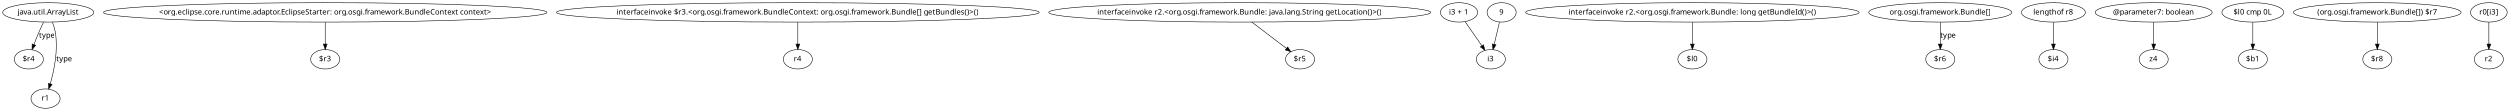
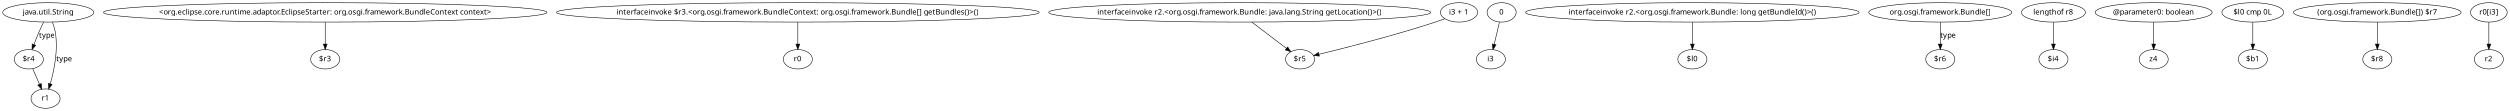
(48, 12) -> (48, 12)
(1502, 12) -> (1502, 12)
(2154, 12) -> (2154, 12)
(1473, 34) -> (1382, 38)
(798, 59) -> (798, 59)
none -> (36, 76)
